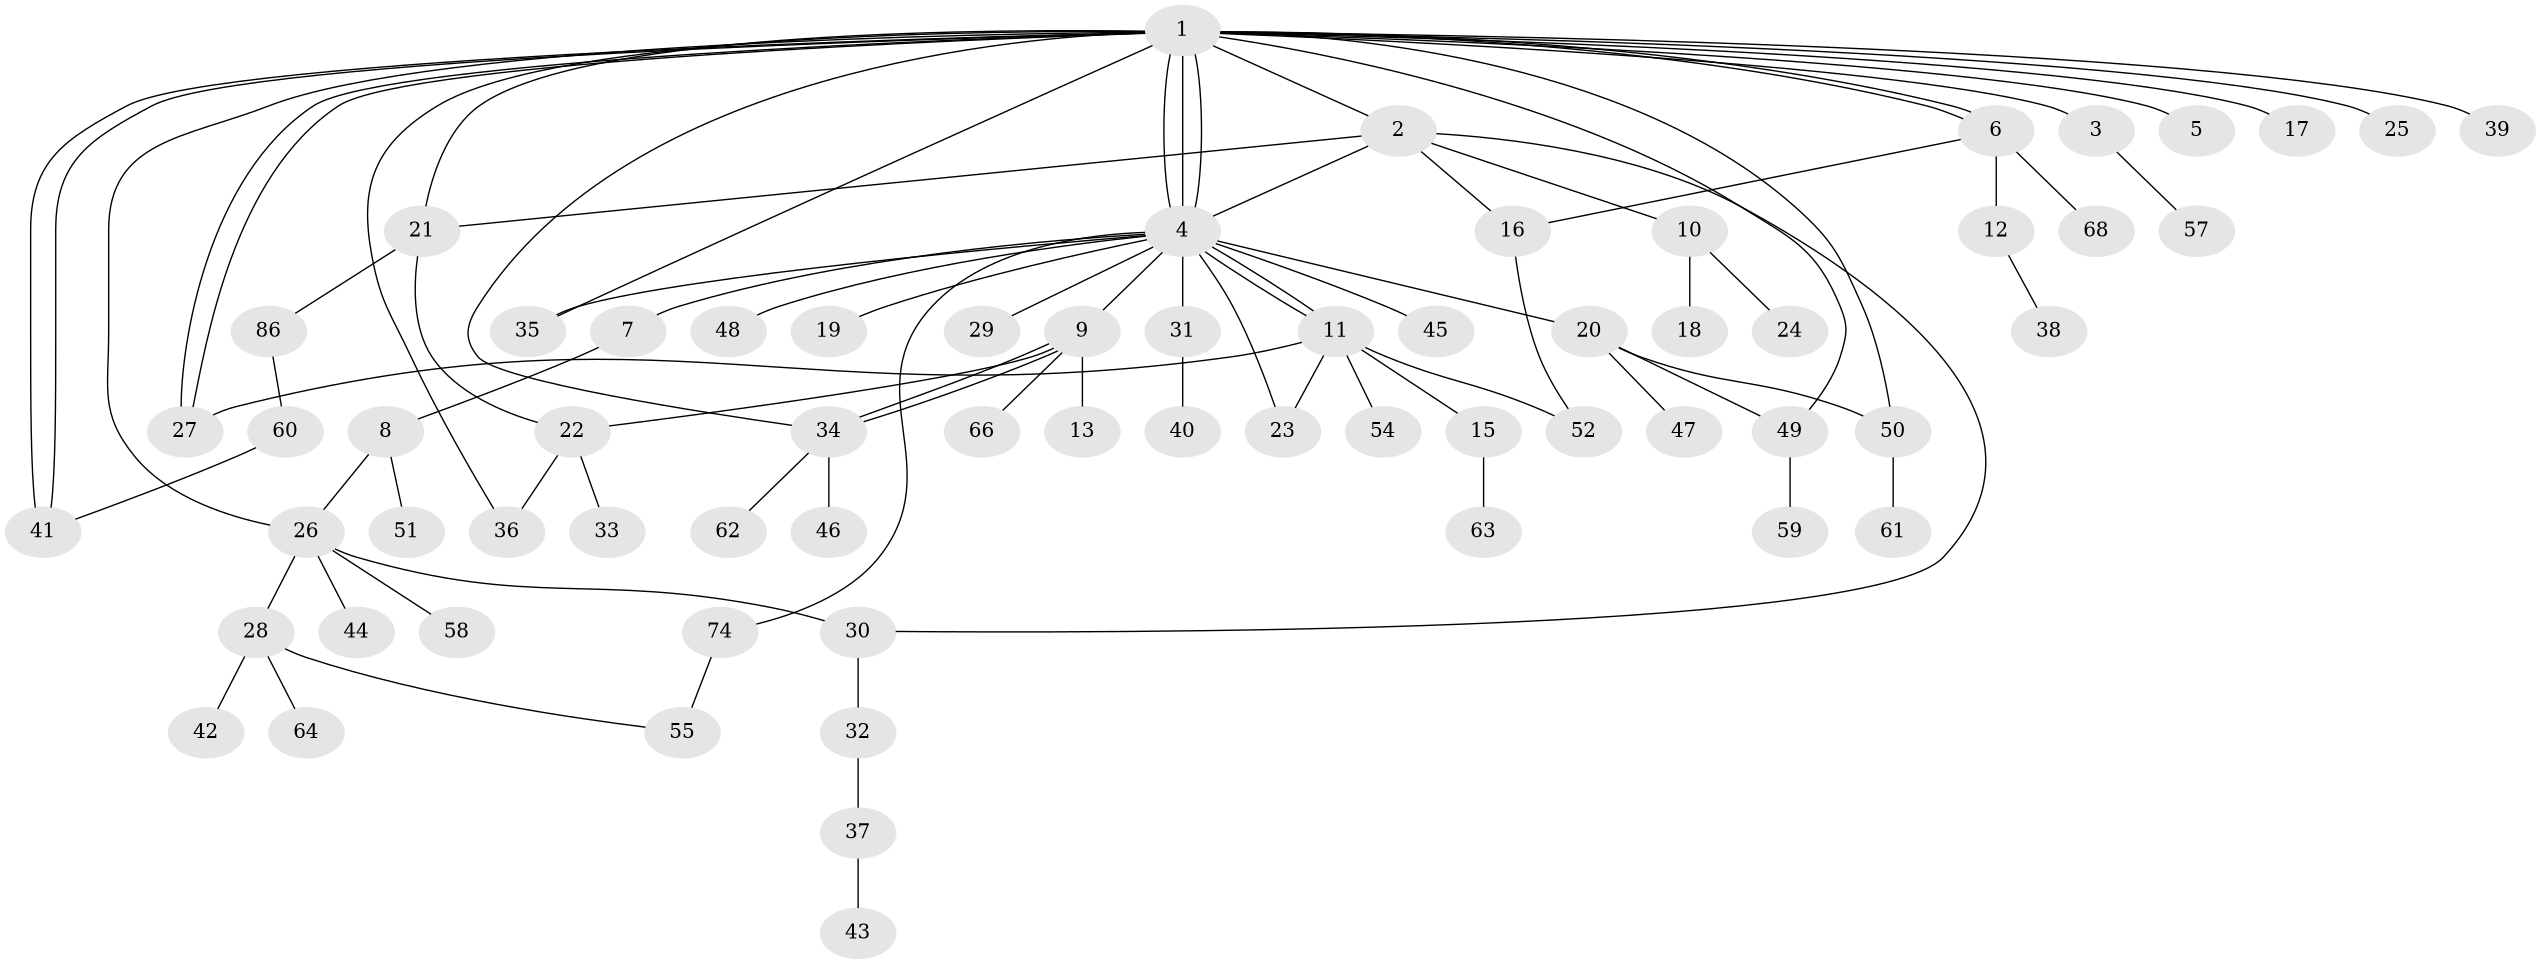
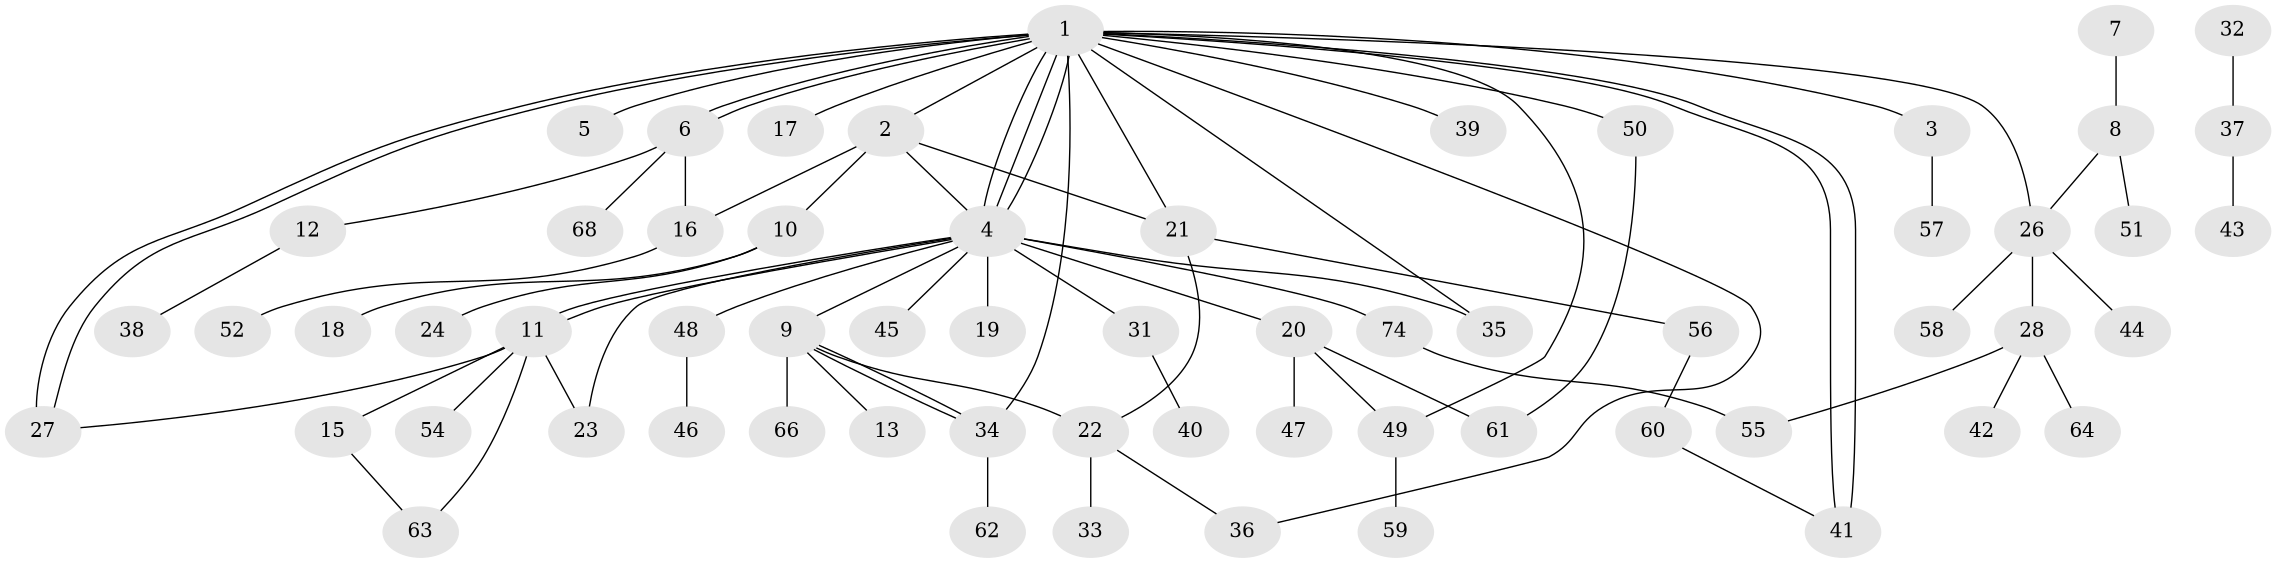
(2397, 131) -> none
(776, 282) -> none
(269, 332) -> (1701, 332)
(982, 332) -> none
(1460, 382) -> (493, 439)
(1741, 382) -> (1397, 382)
(829, 482) -> (687, 382)
(858, 632) -> none
